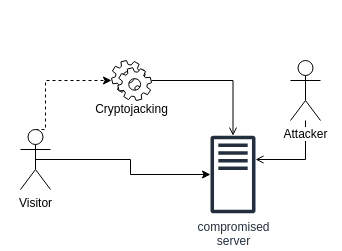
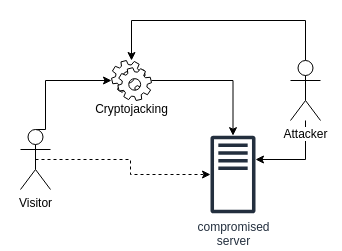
none -> (223, 21)
(47, 81) -> (47, 81)
(233, 129) -> (233, 127)
(127, 160) -> (127, 160)
(262, 160) -> (264, 160)
